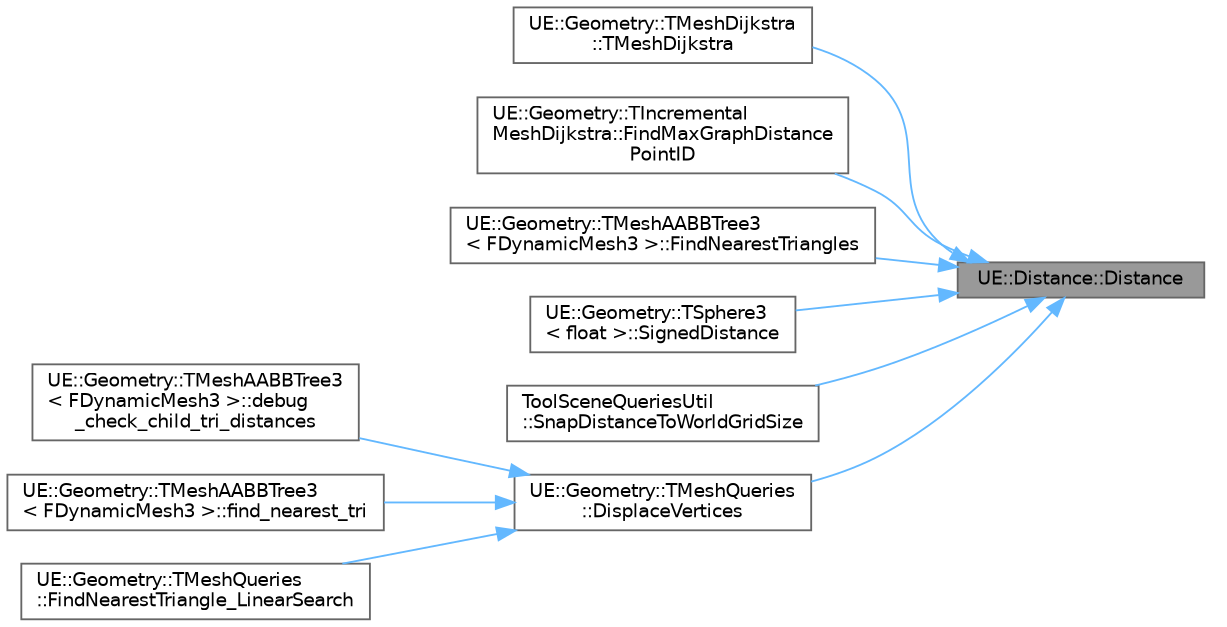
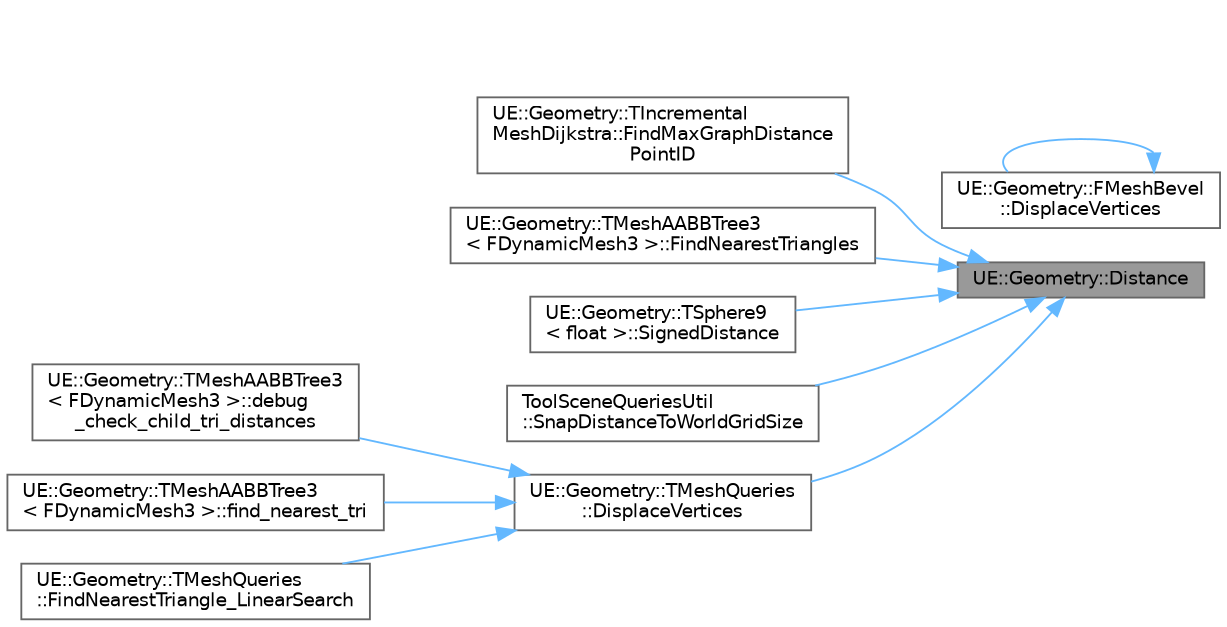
(663, 35) -> none
none -> (1081, 200)
(1081, 280) -> (1081, 280)
(663, 324) -> (663, 324)
